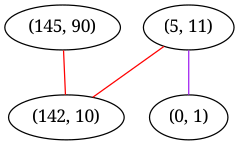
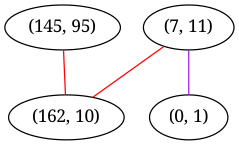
(63, 27) -> (63, 27)
(189, 27) -> (189, 27)
(66, 117) -> (66, 117)
